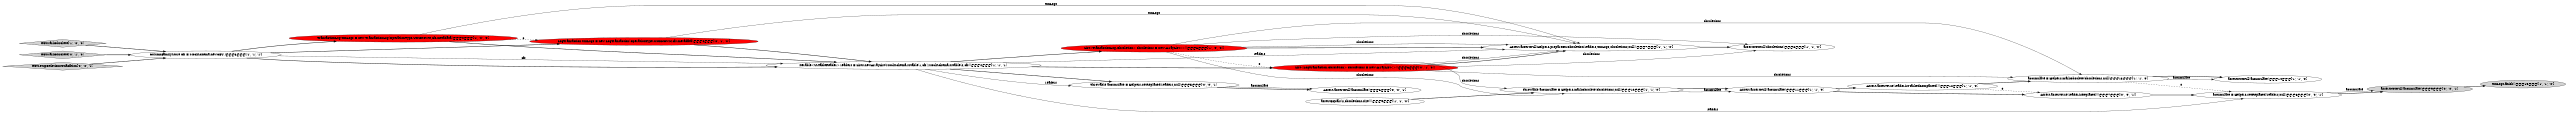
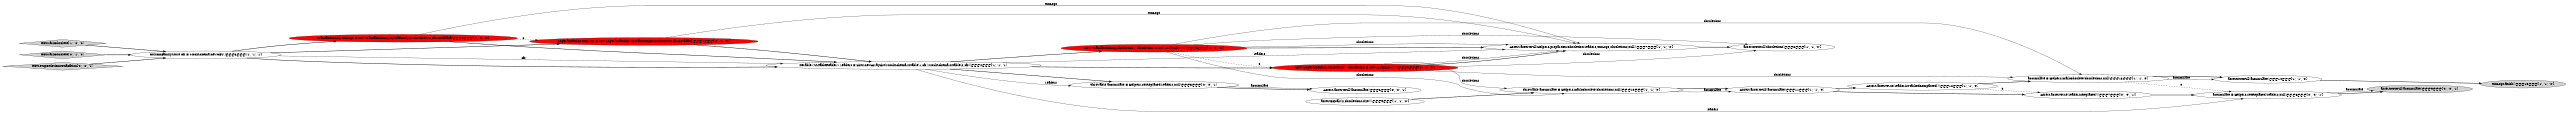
(2474, 86) -> (2400, 82)
